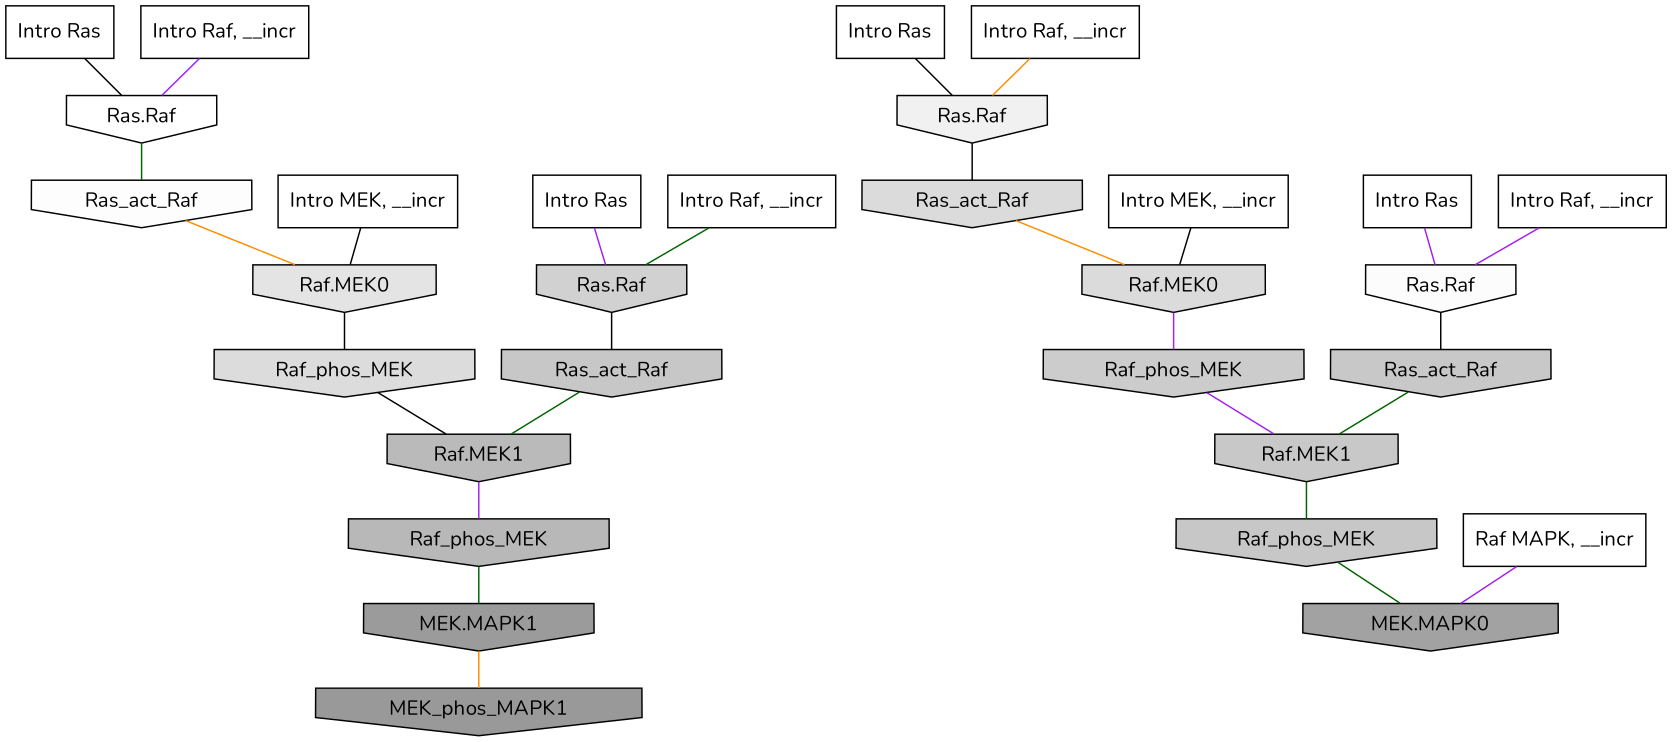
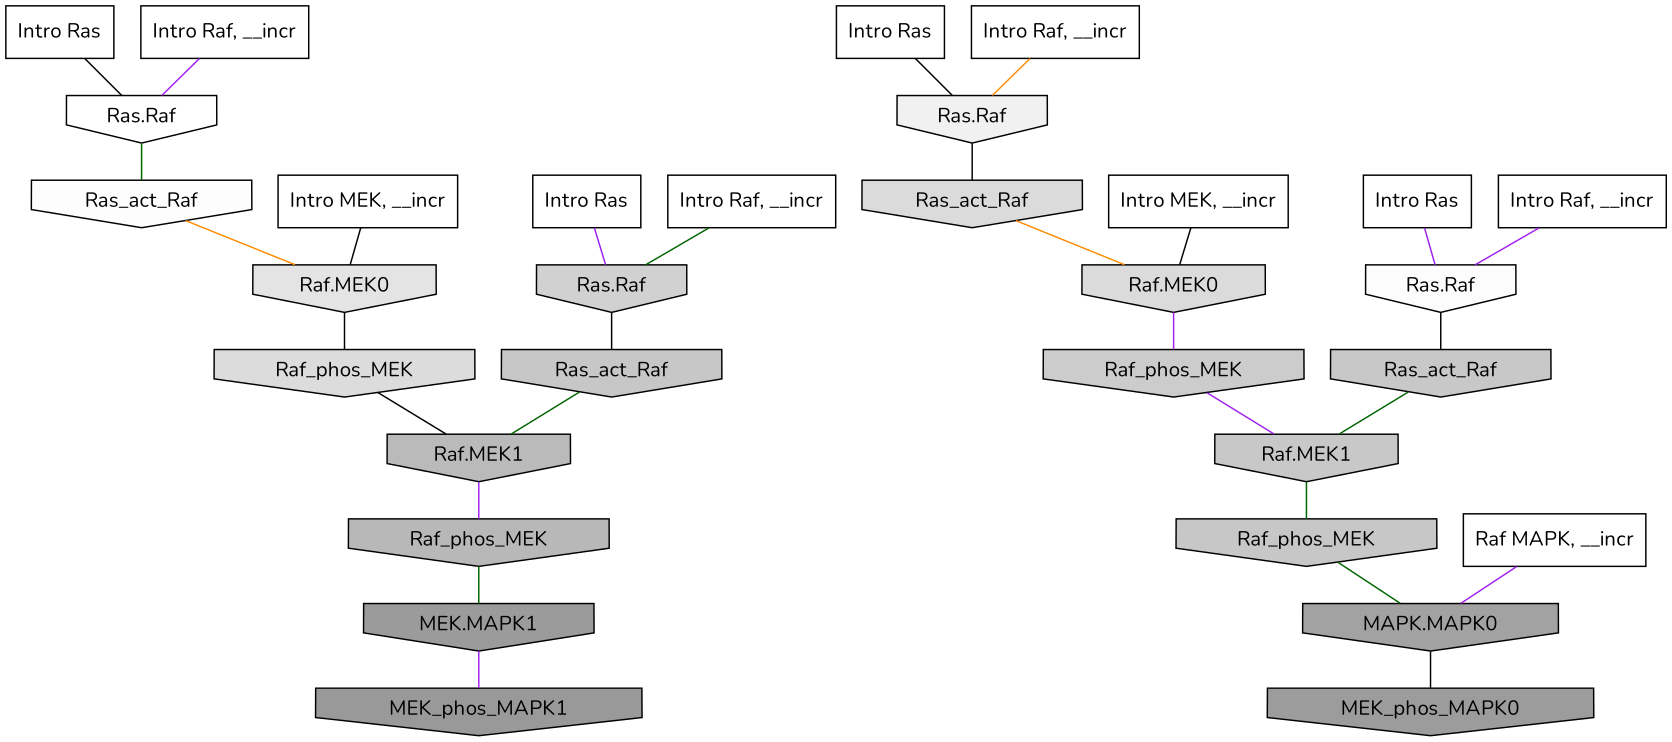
(1431, 625) -> (1431, 625)
(479, 670) -> (479, 670)
none -> (1431, 709)
